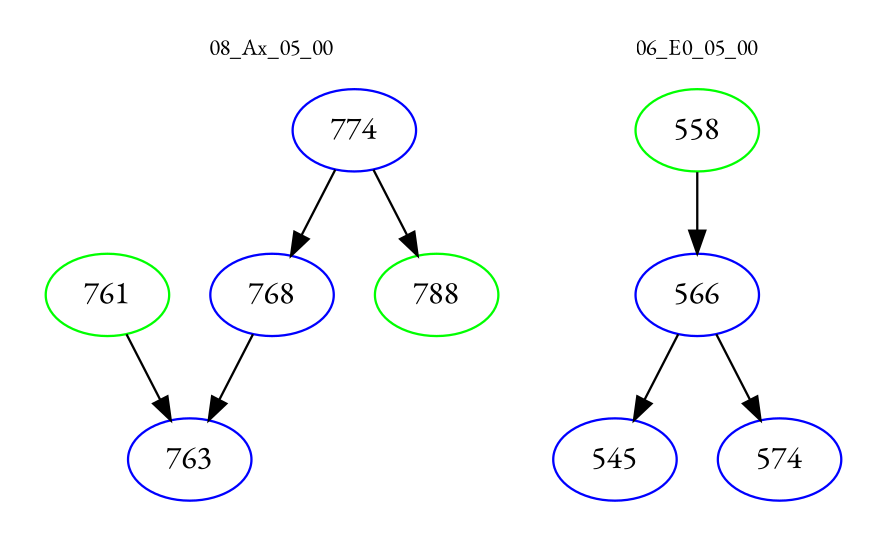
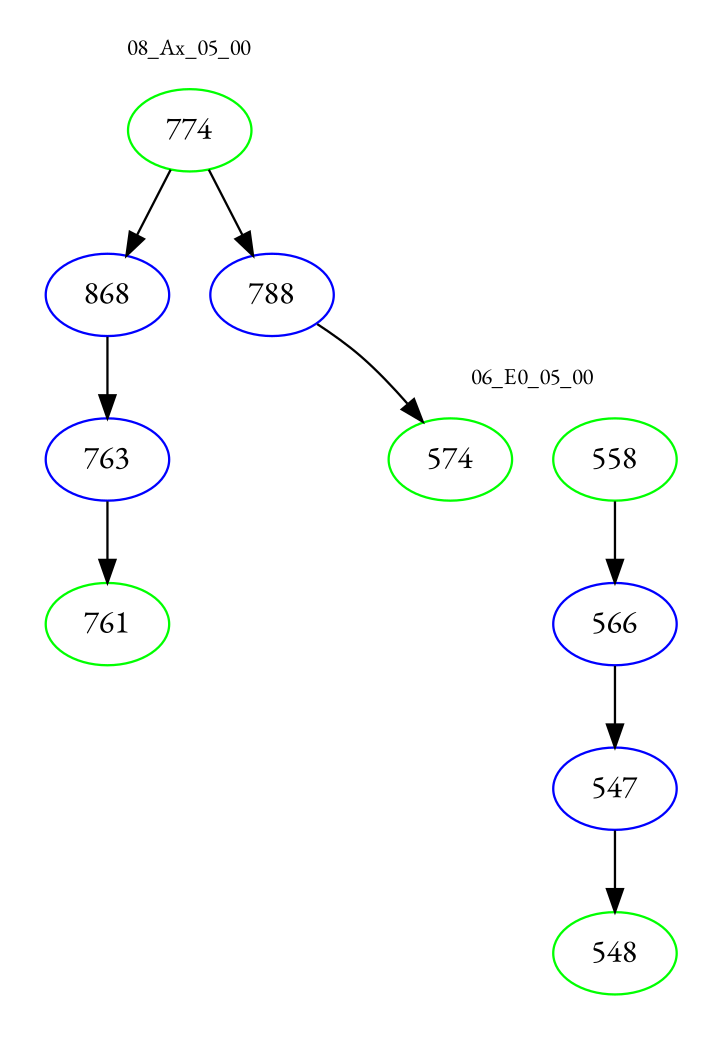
(354, 130) -> (190, 130)
(272, 295) -> (107, 295)
(437, 295) -> (272, 295)
(143, 367) -> (107, 531)
(733, 367) -> (385, 379)
(615, 460) -> (615, 789)
(780, 460) -> (450, 460)
none -> (615, 953)
